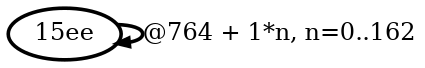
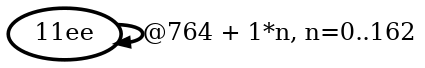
(65, 34) -> (65, 34)
